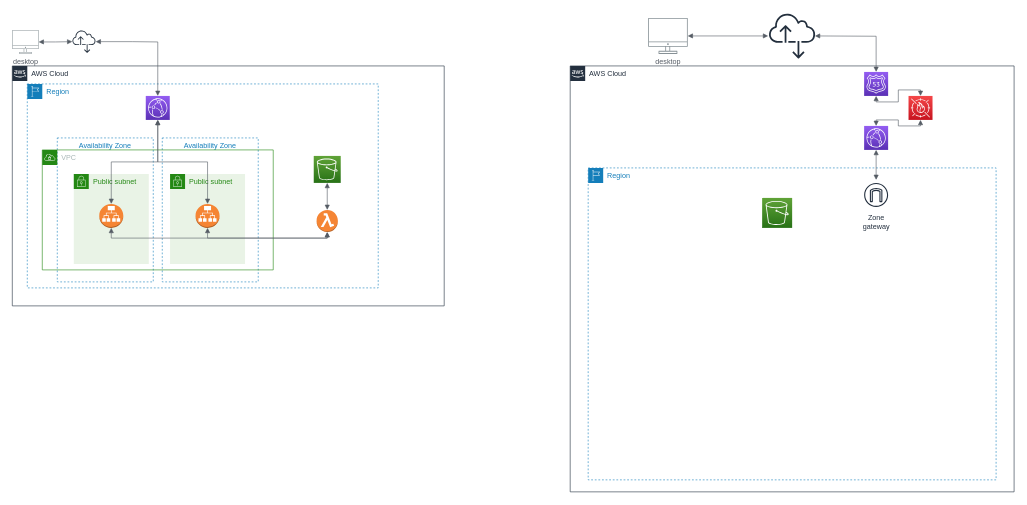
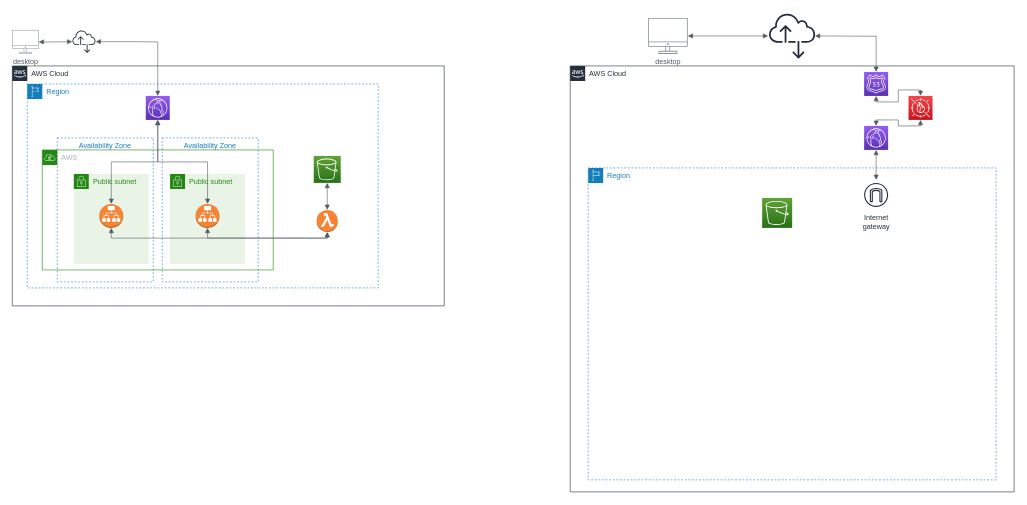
(68, 158) -> (68, 158)
(877, 223) -> (877, 223)
